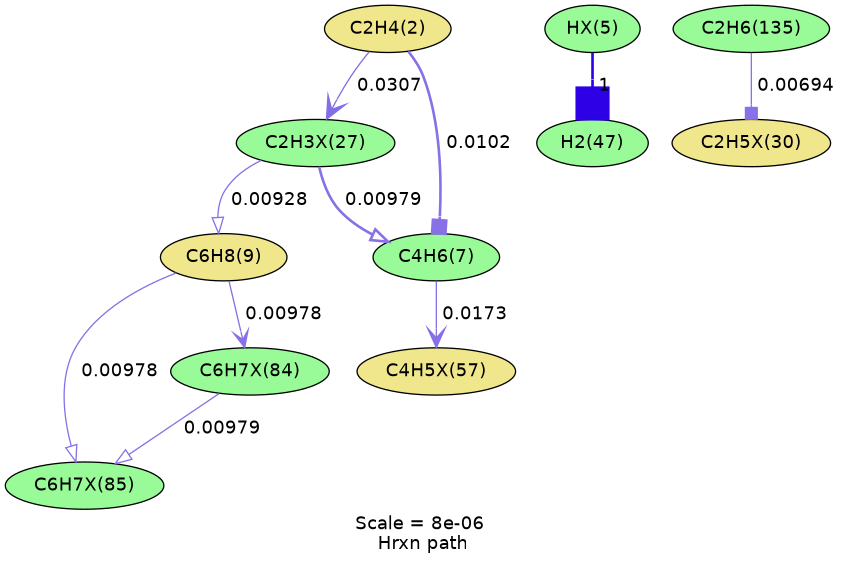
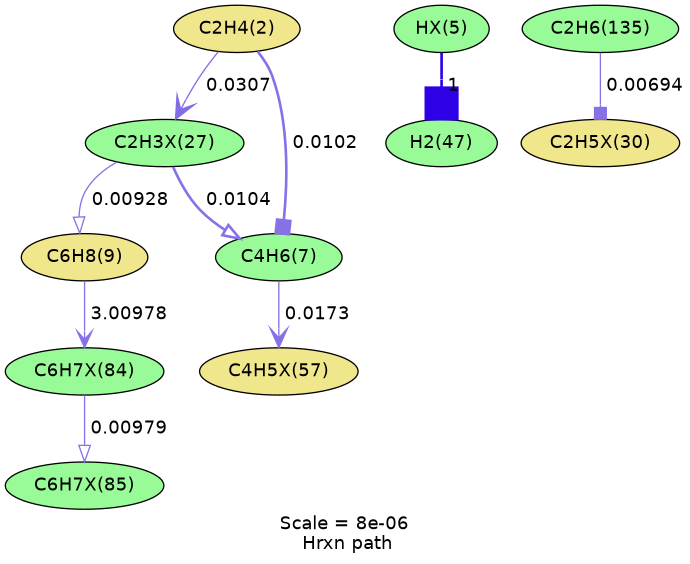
(381, 200) -> (236, 200)
(281, 314) -> (127, 314)
(83, 336) -> none
